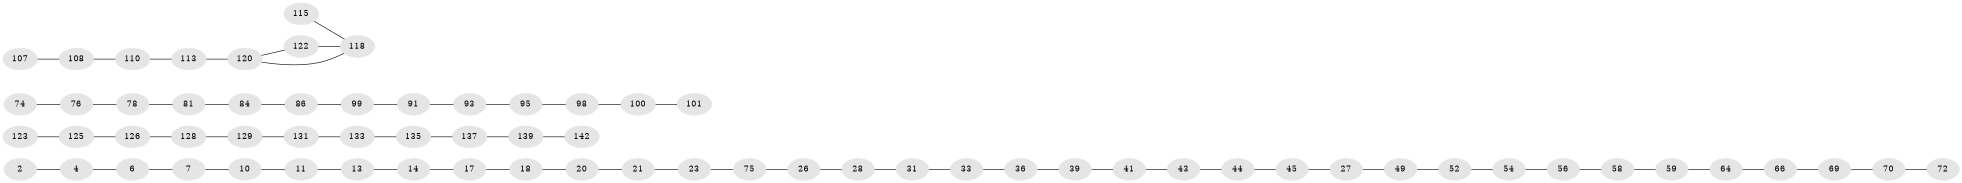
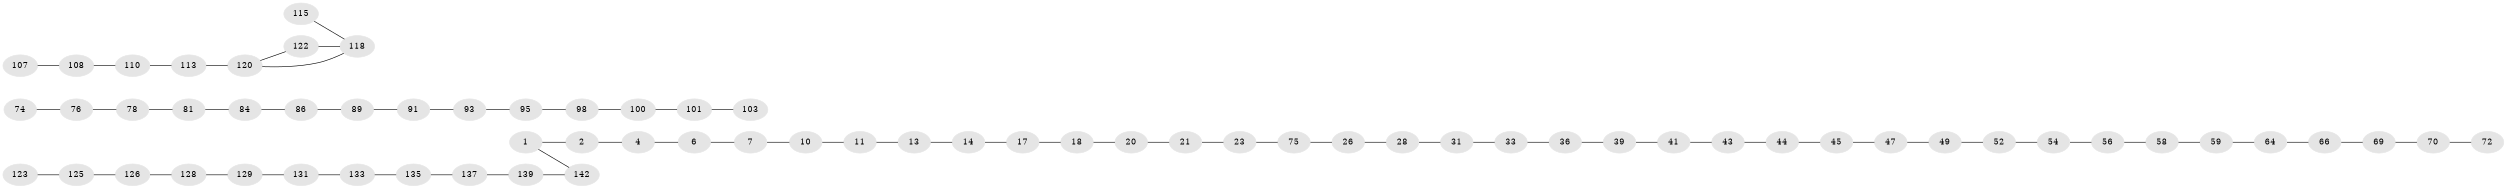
(357, 104) -> (357, 110)
none -> (751, 110)
none -> (526, 142)
(1346, 169) -> (1891, 142)
